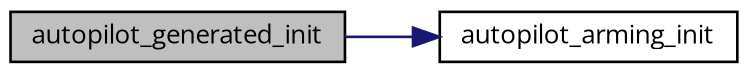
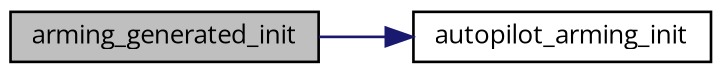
(178, 37) -> (165, 37)
